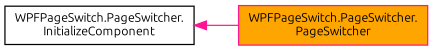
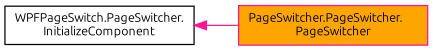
(333, 25) -> (333, 25)
